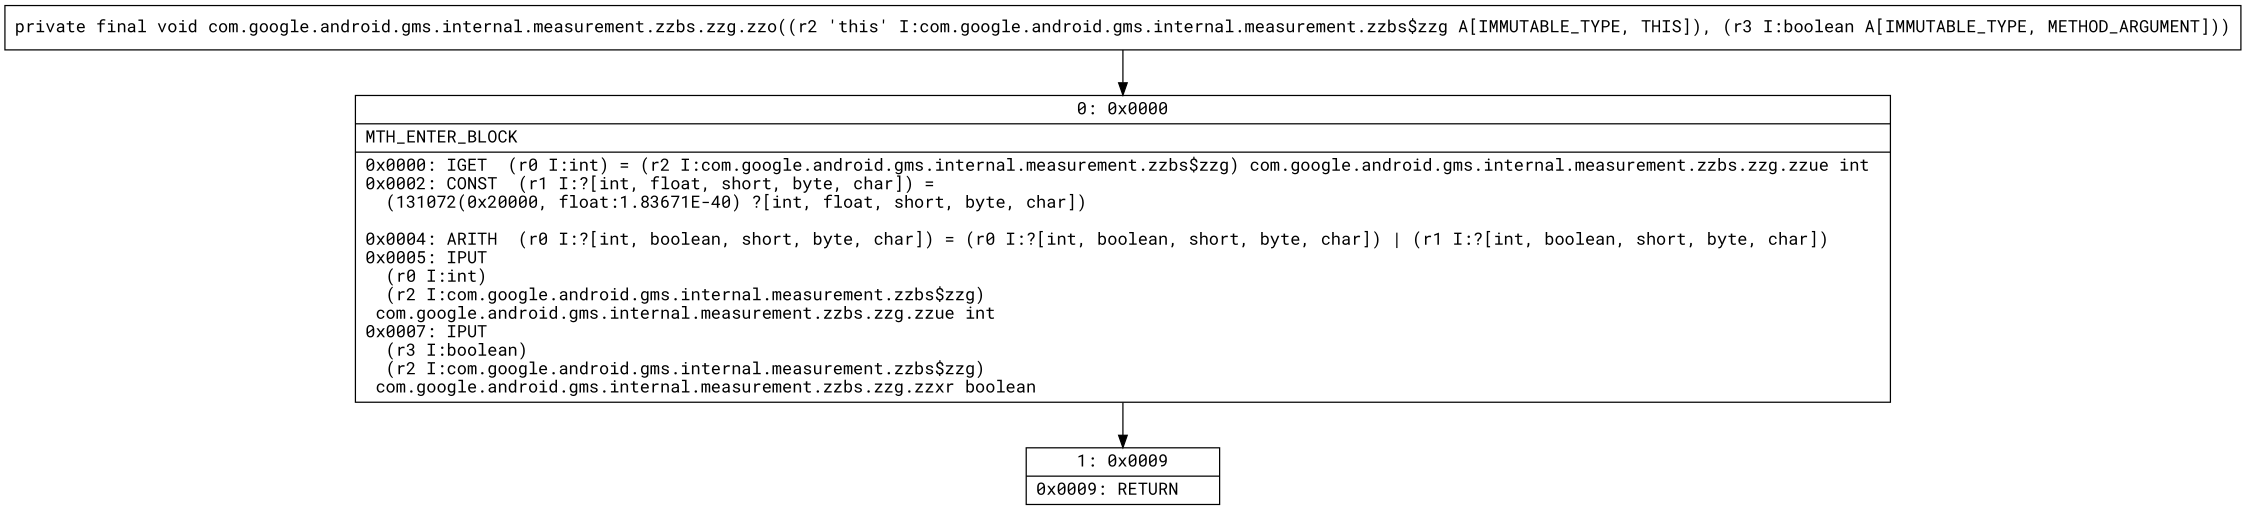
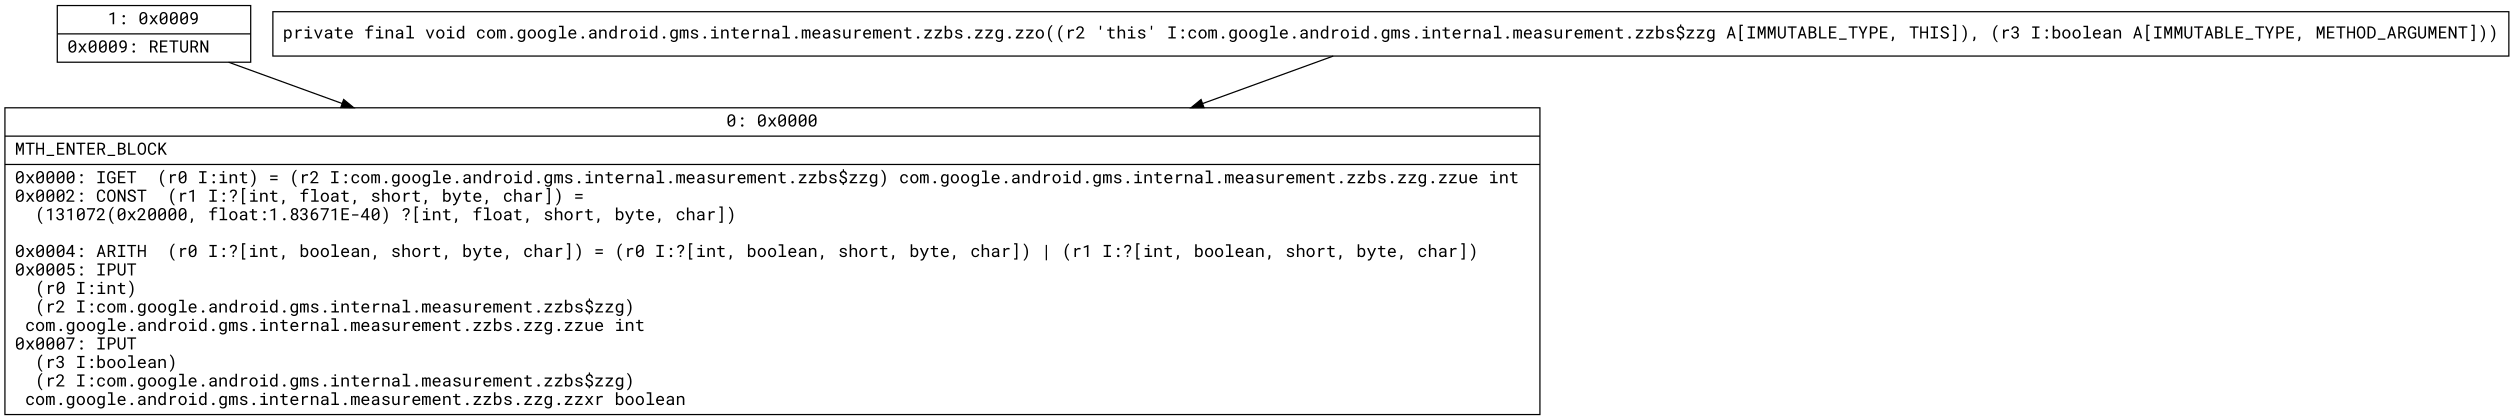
(1123, 419) -> (285, 83)
